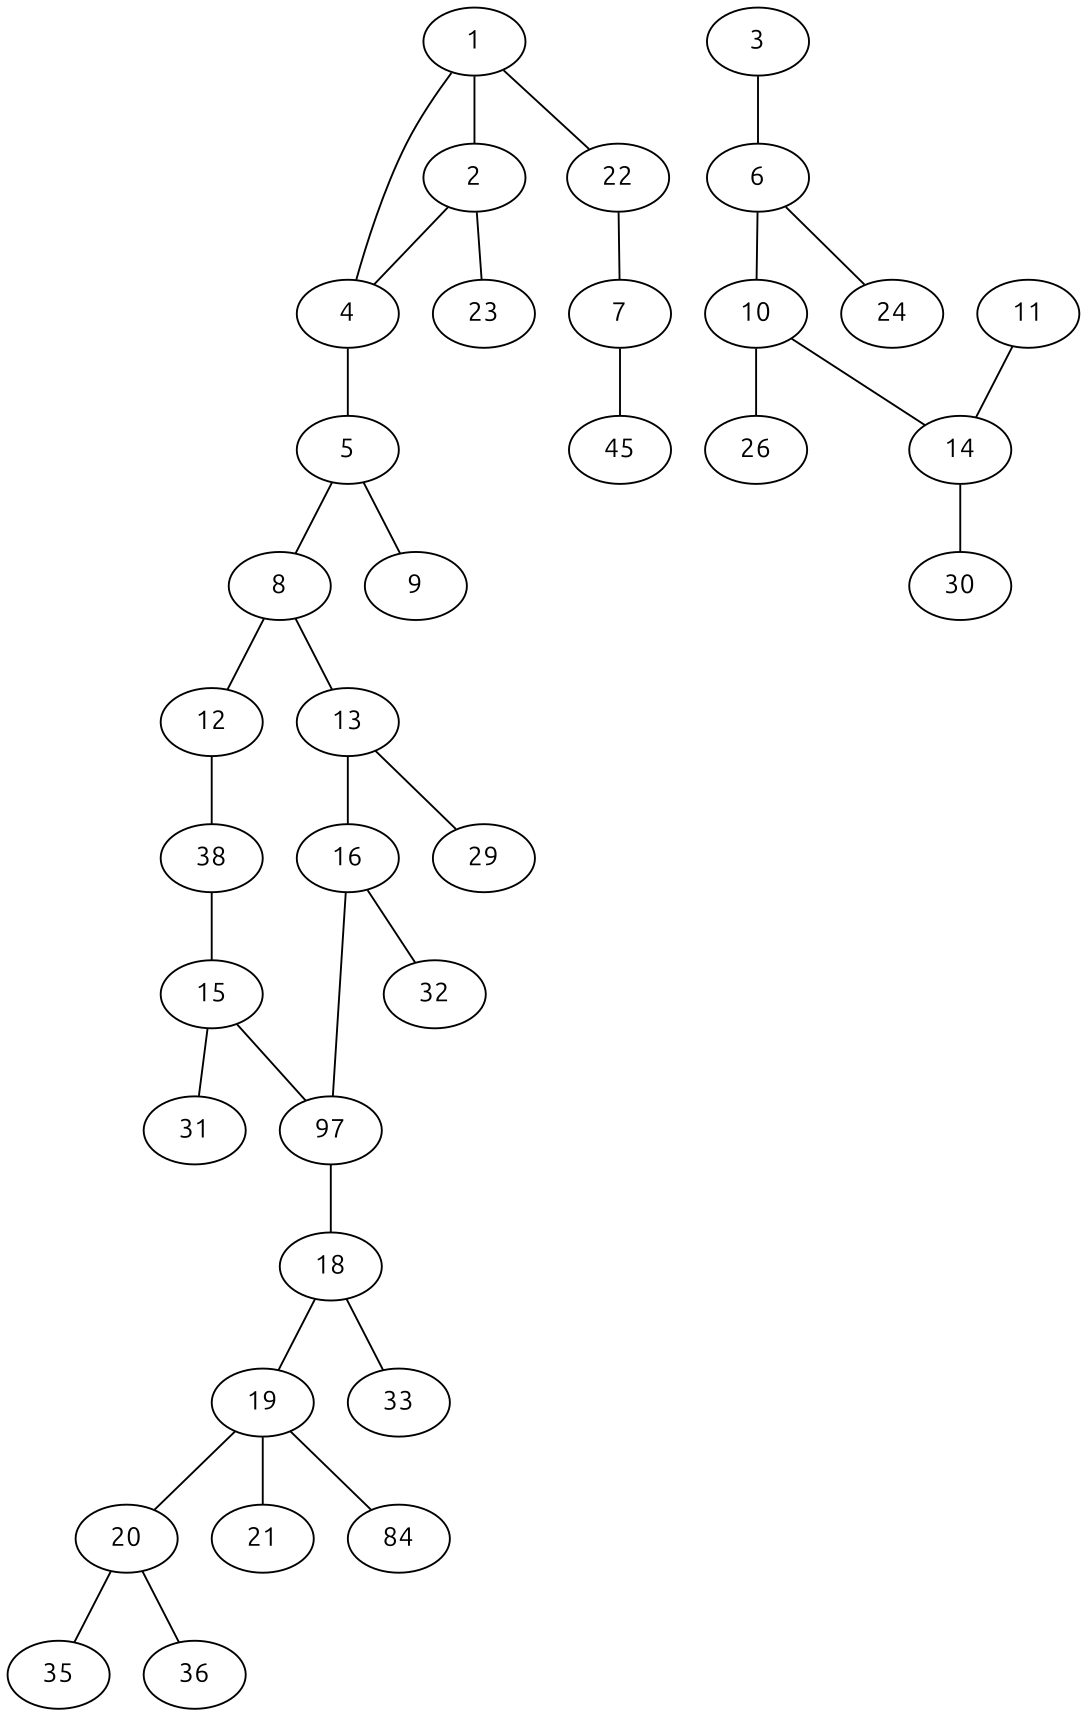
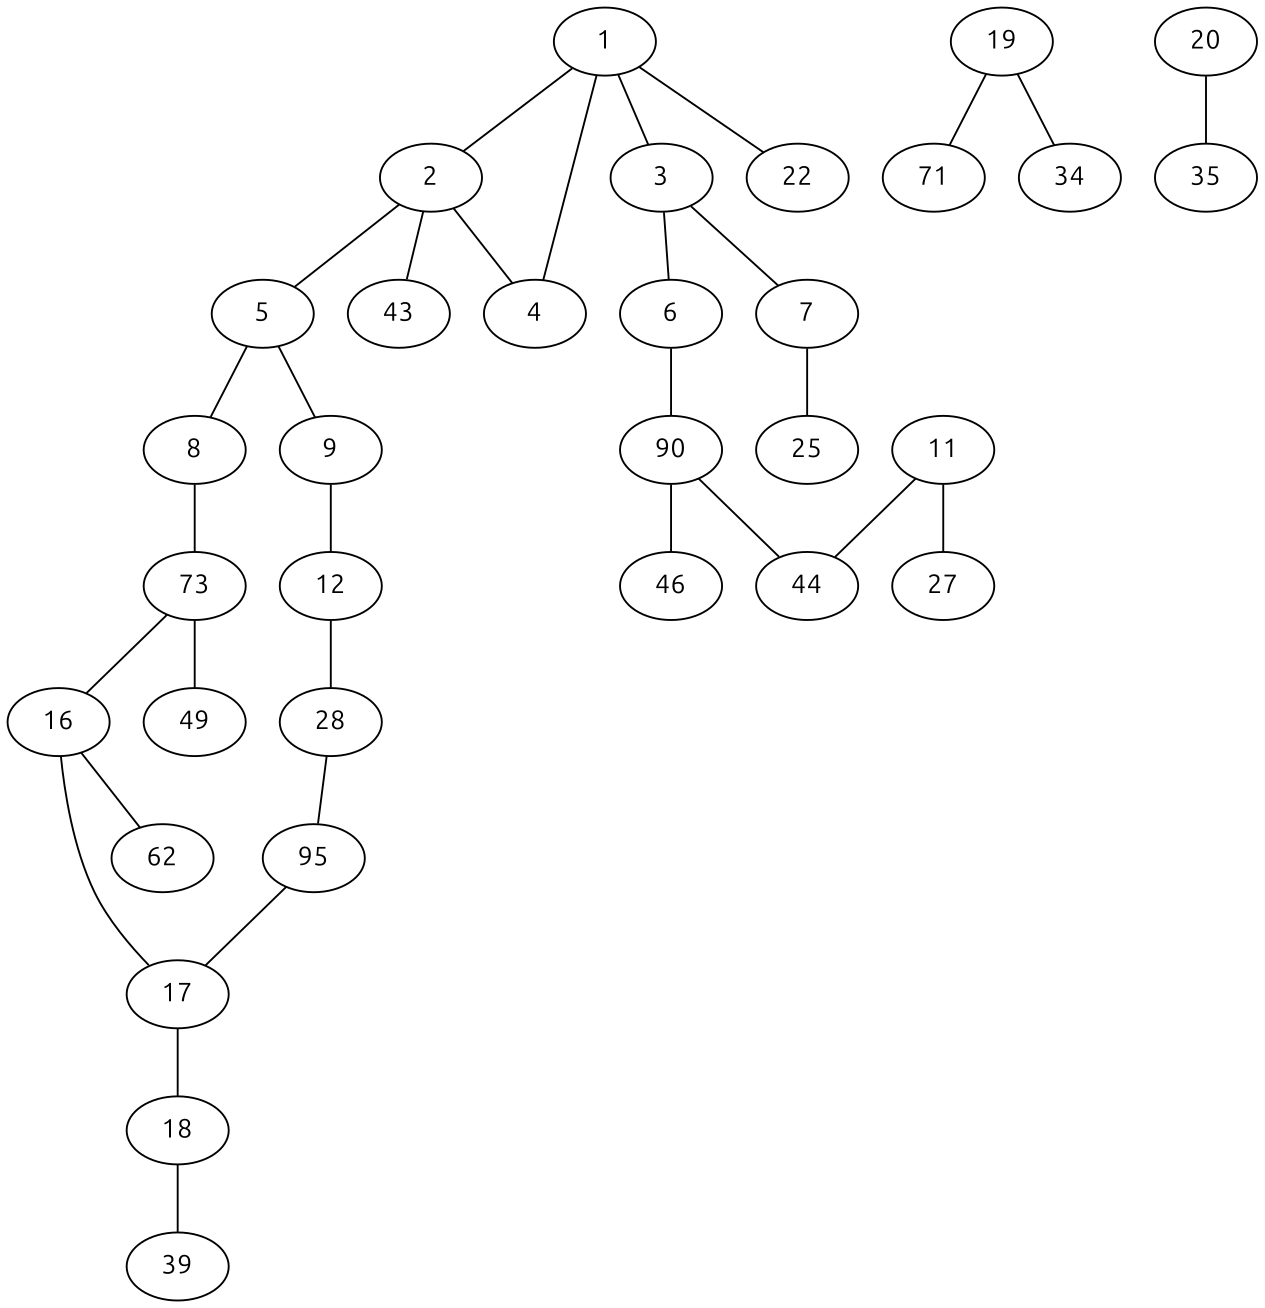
none -> (633, 110)
(619, 246) -> (735, 246)
(484, 314) -> (399, 314)
(756, 314) -> (671, 450)
(892, 314) -> none
(348, 382) -> (347, 246)
(620, 450) -> (807, 450)
(756, 450) -> (671, 586)
(960, 450) -> (807, 586)
none -> (943, 586)
(960, 586) -> none
(246, 654) -> (331, 518)
(348, 722) -> (195, 586)
(212, 858) -> (331, 722)
(484, 858) -> (195, 722)
(212, 994) -> (314, 858)
(435, 994) -> (163, 858)
(195, 1130) -> none
(331, 1130) -> (178, 994)
(297, 1335) -> none
(399, 1403) -> (178, 1266)
(195, 1470) -> none
(263, 1539) -> (934, 178)
(399, 1539) -> (1070, 178)
(195, 1675) -> none
